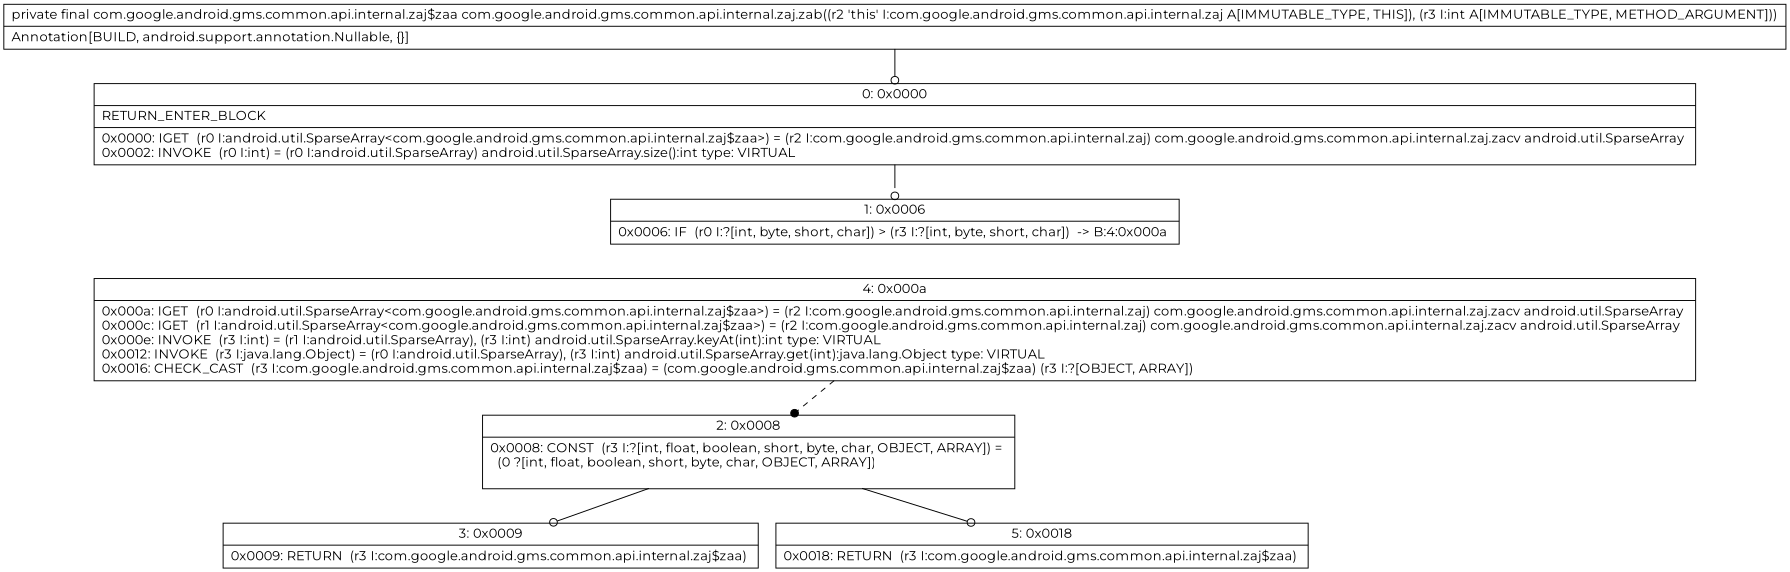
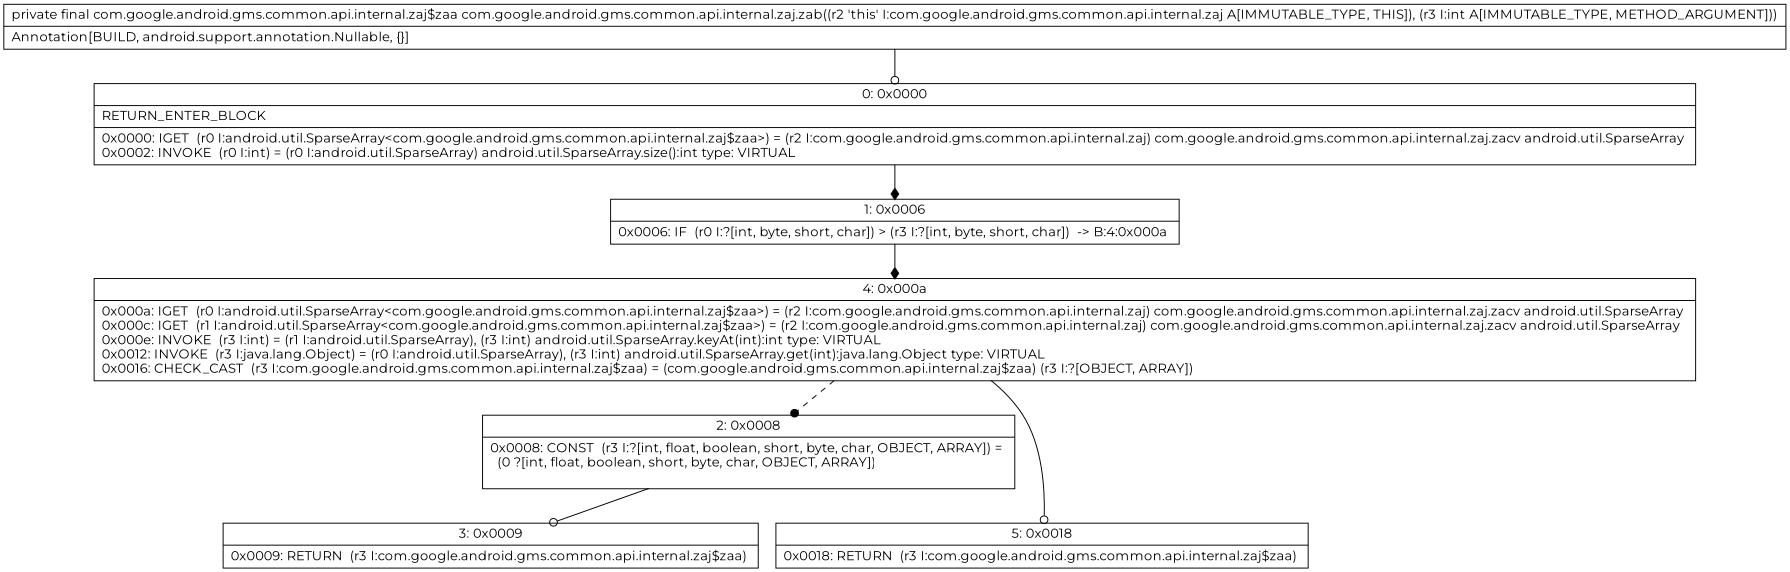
(895, 176) -> (895, 176)
none -> (895, 256)
(915, 505) -> (1035, 441)
